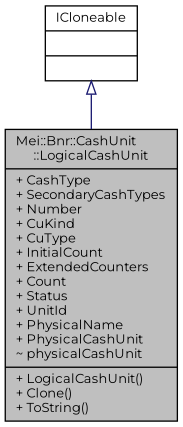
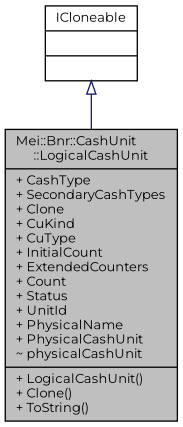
(49, 210) -> (40, 210)
